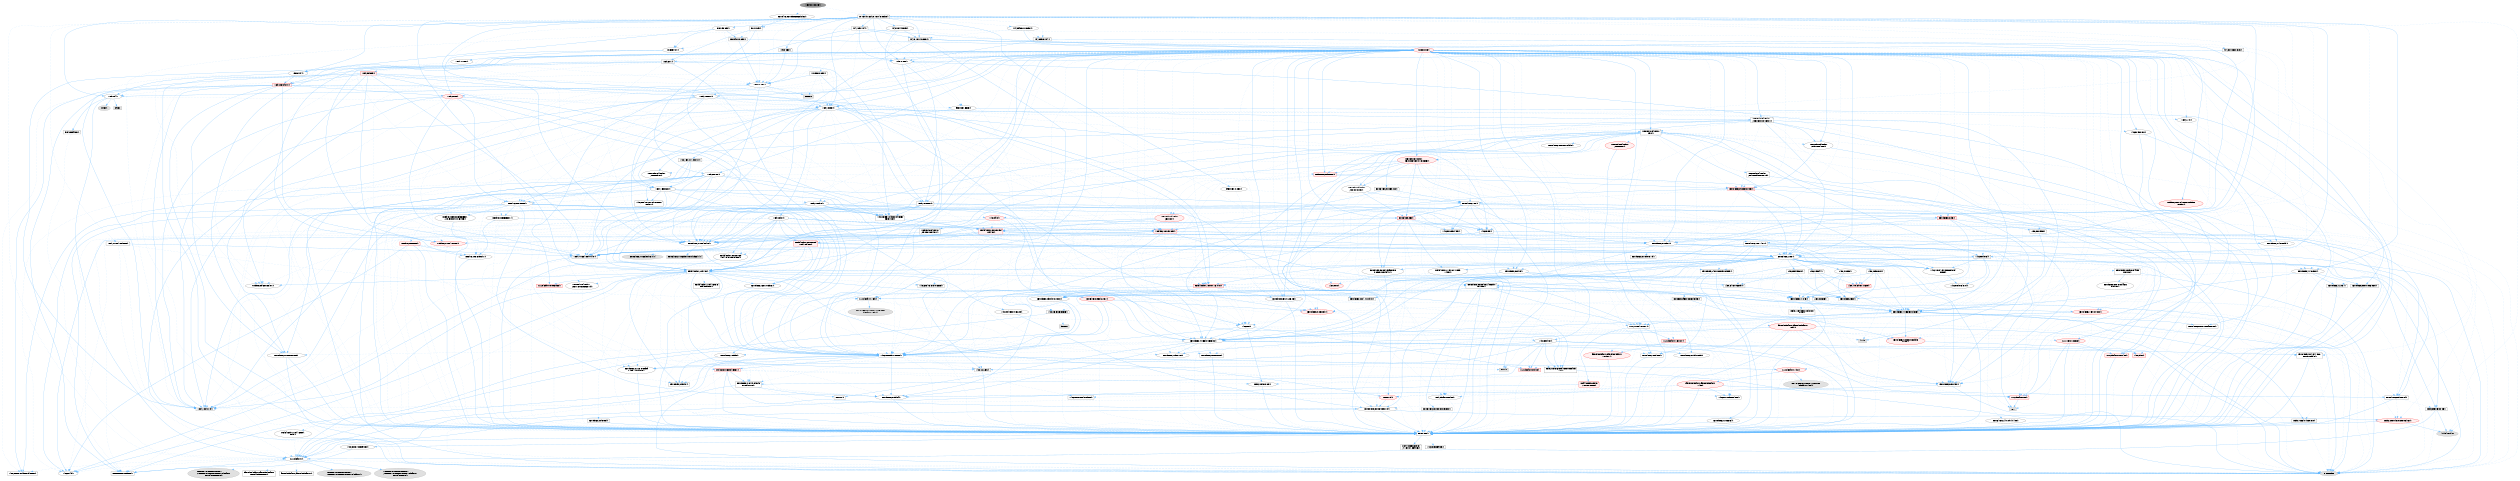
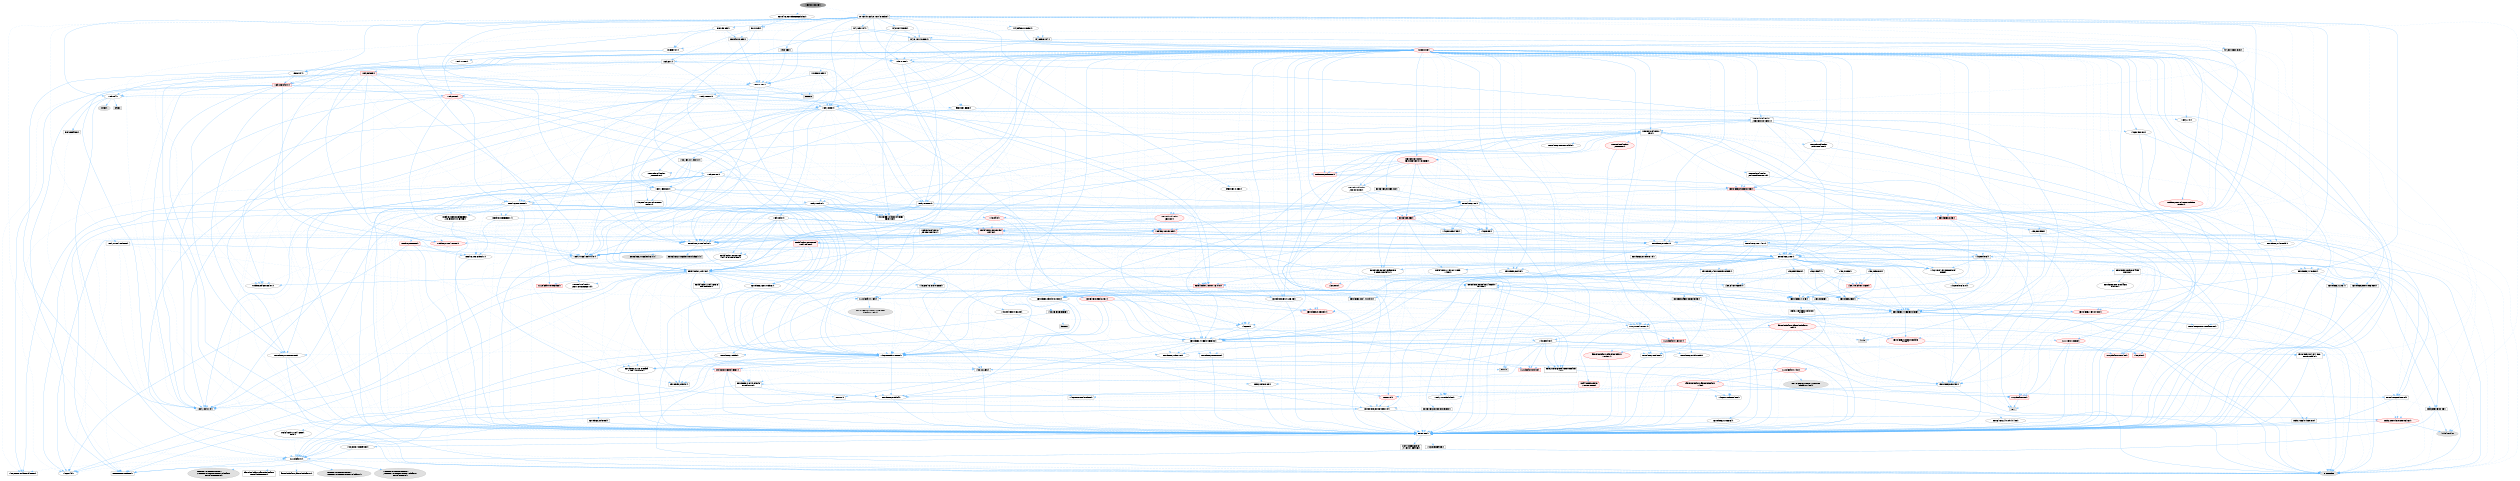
(1445, 397) -> (1445, 397)
